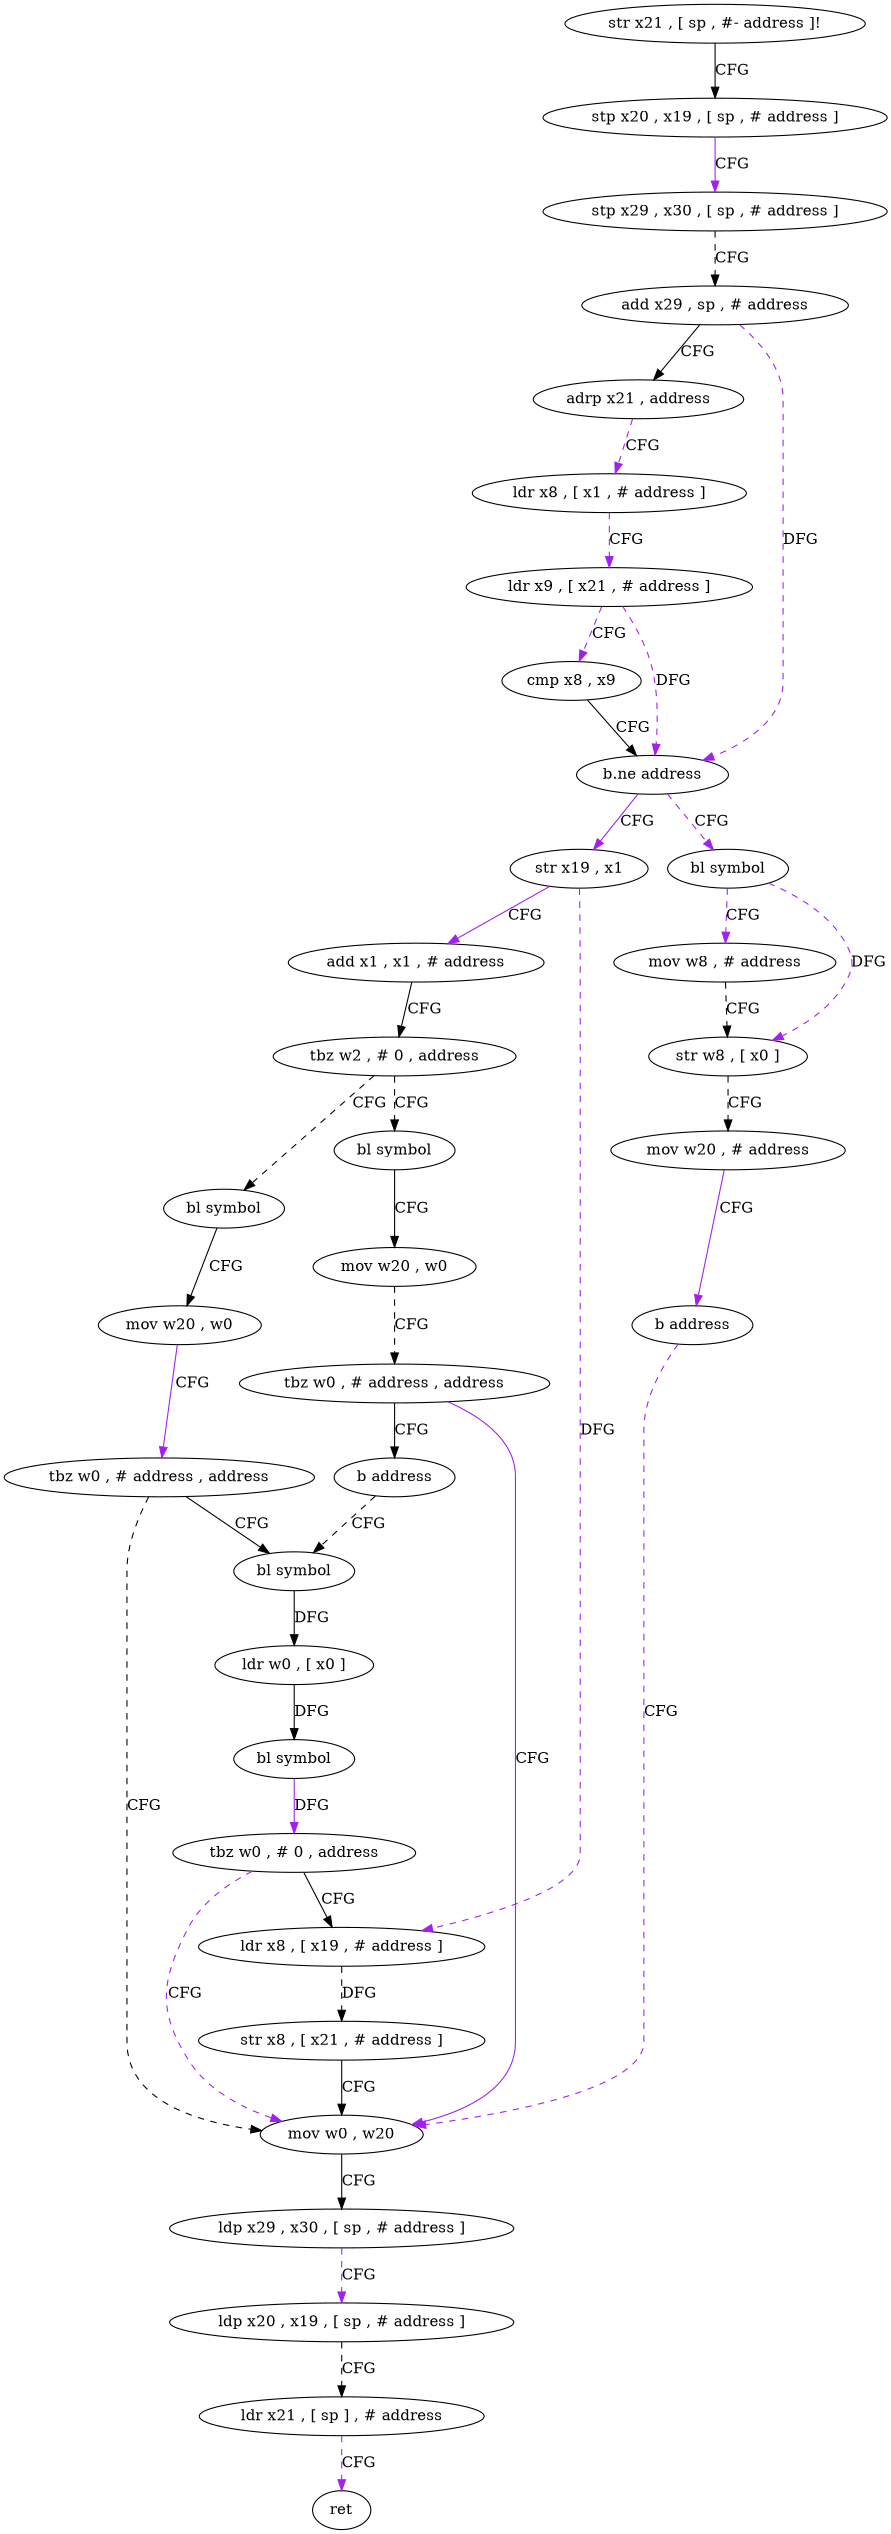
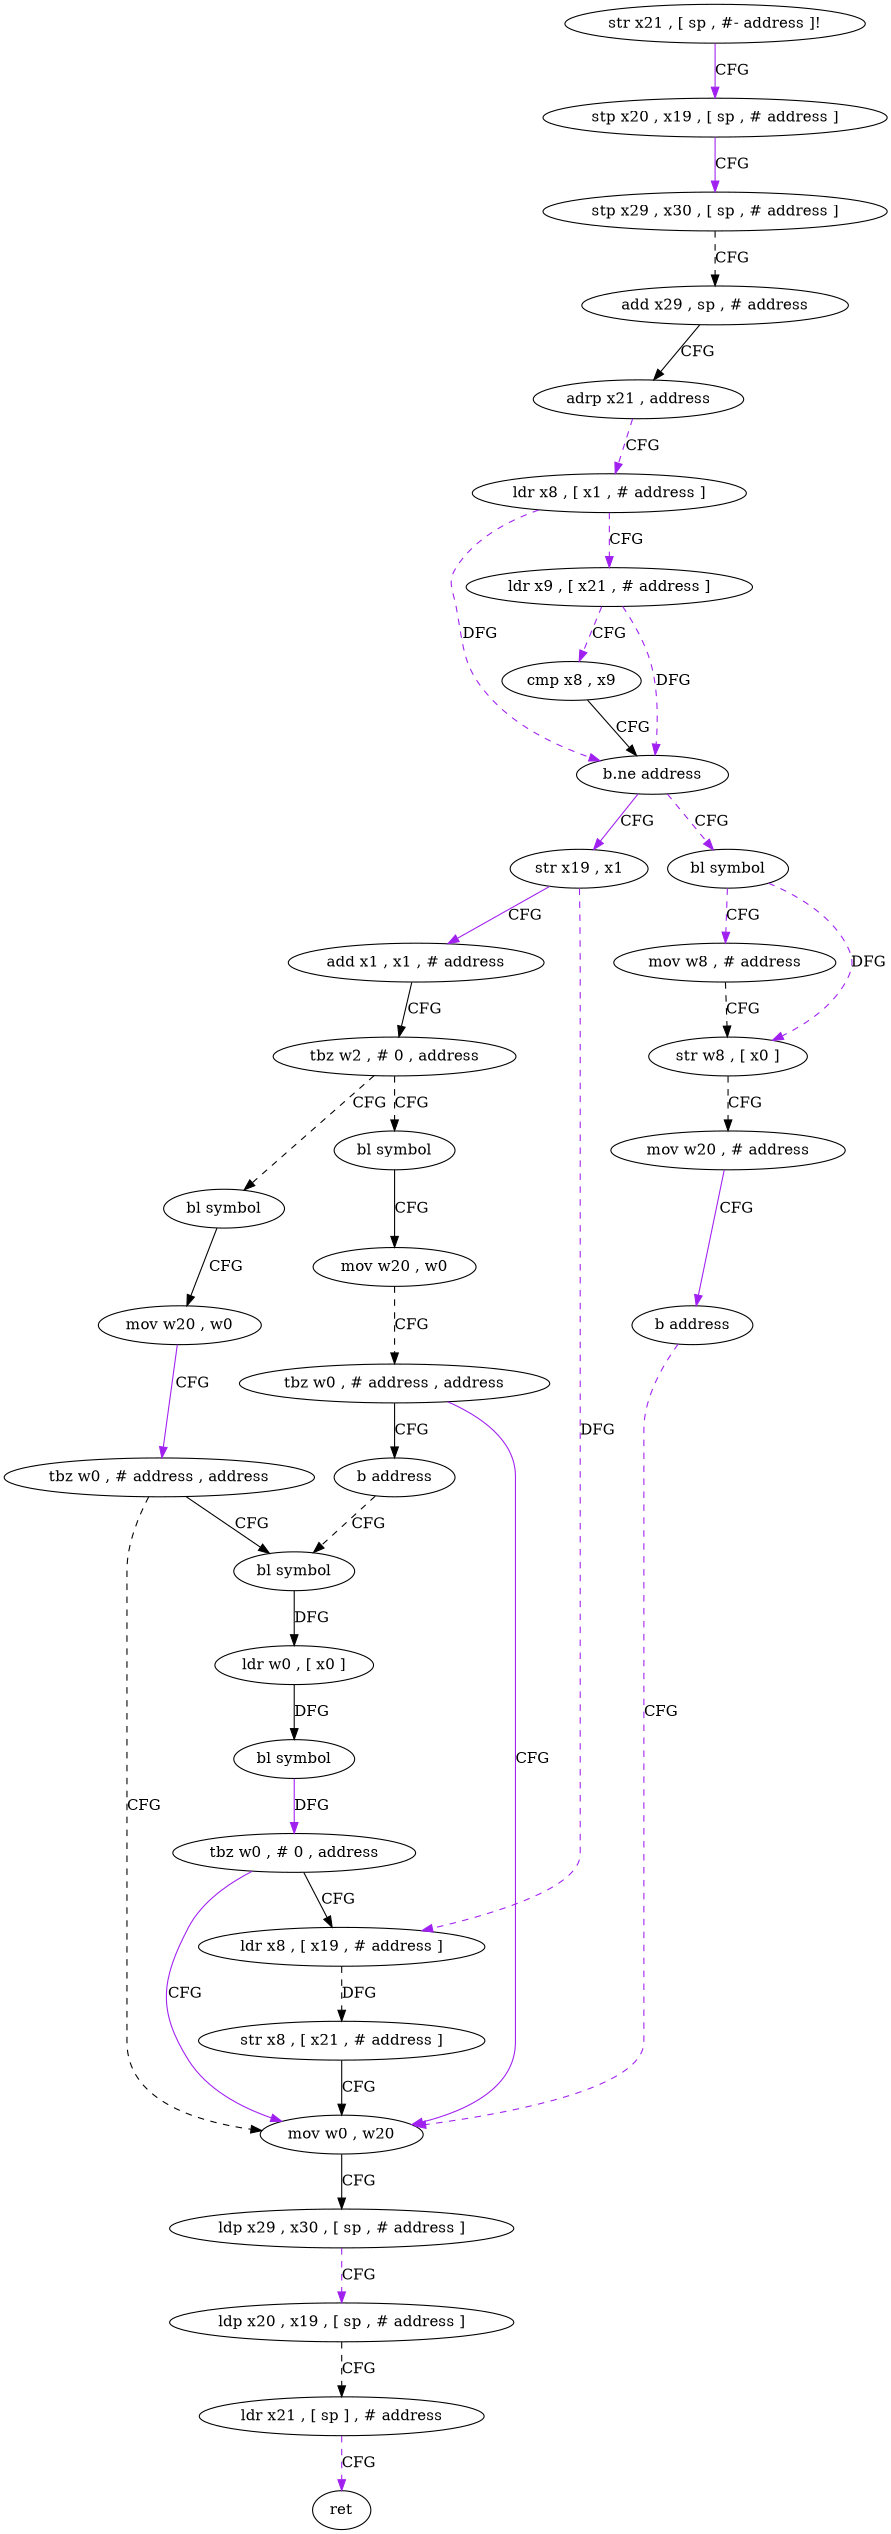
(715, 65) -> (715, 65)
(783, 550) -> (462, 643)
(167, 2002) -> (167, 2002)
